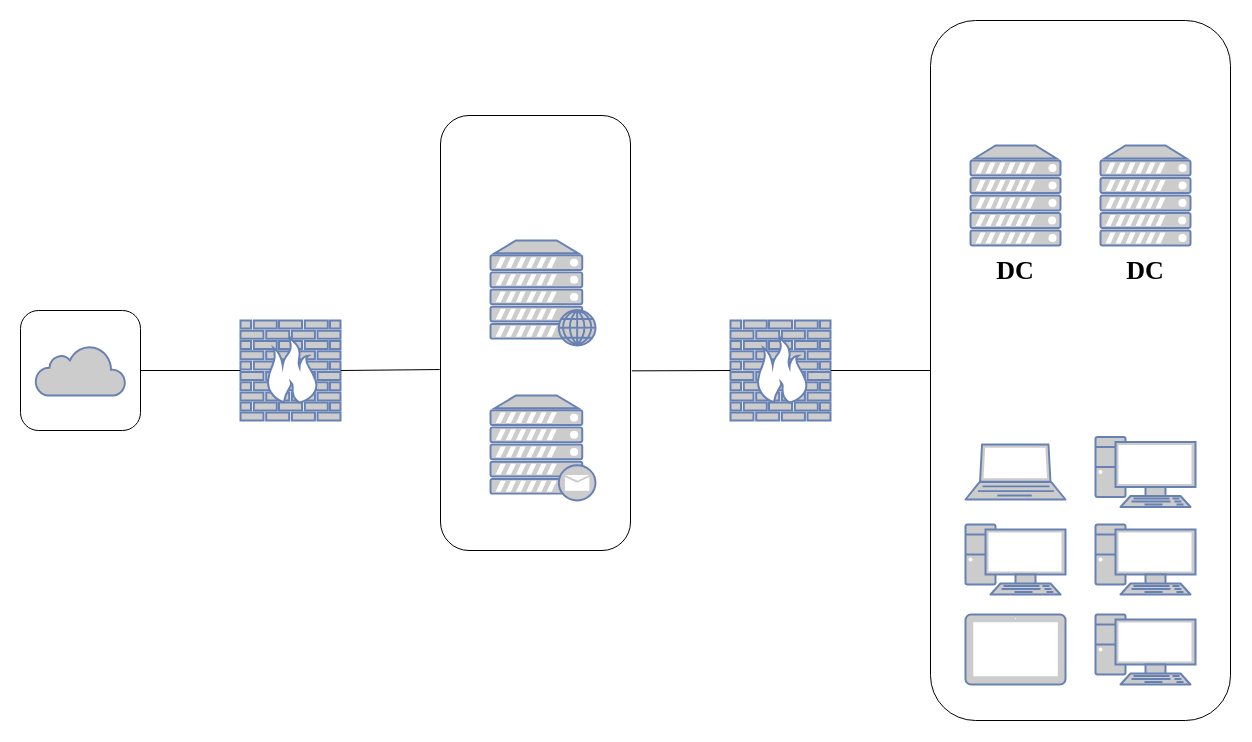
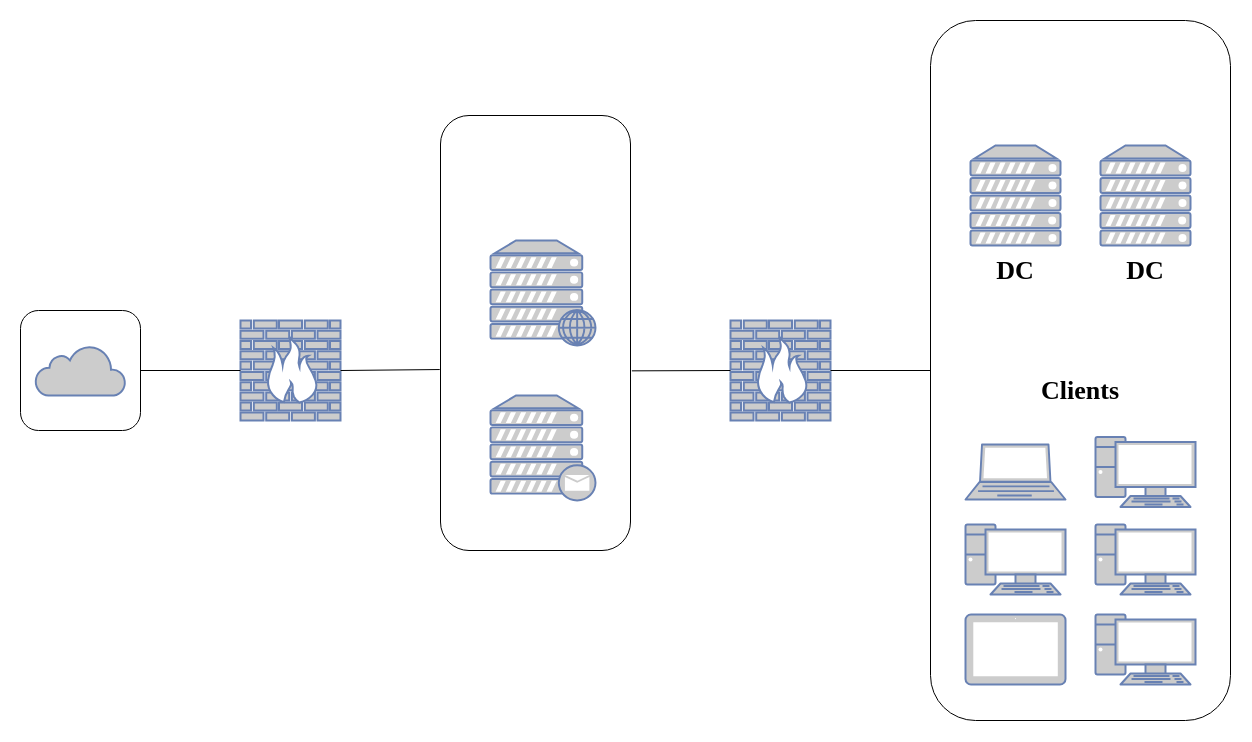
none -> (1081, 391)
